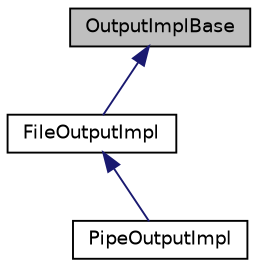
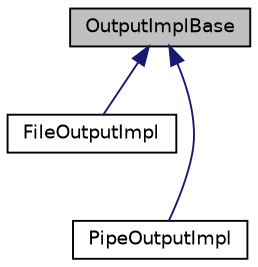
(132, 195) -> (194, 143)
